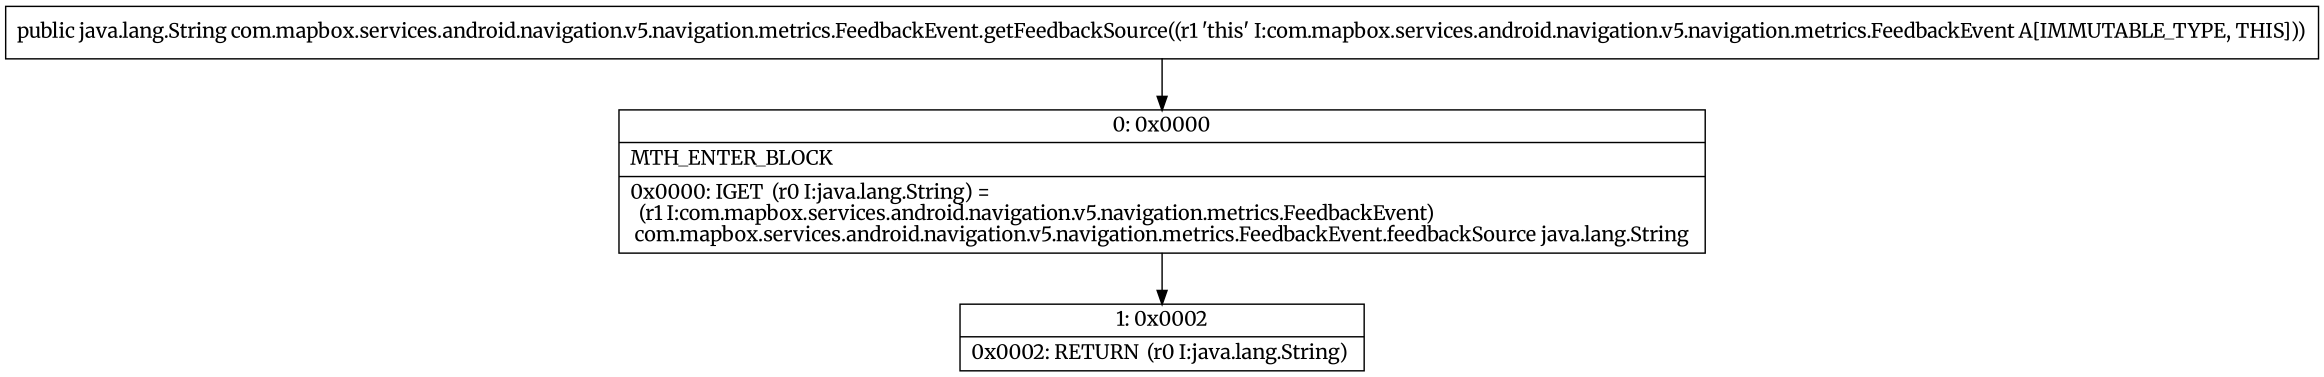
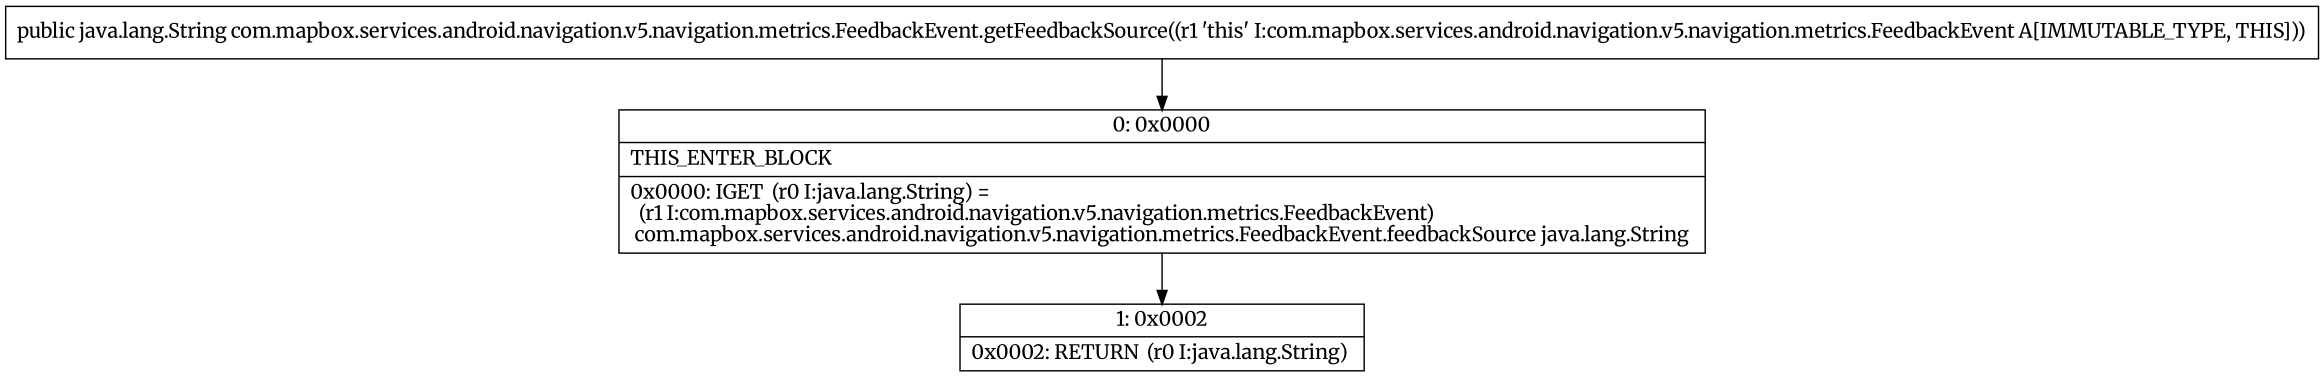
(732, 159) -> (731, 159)
